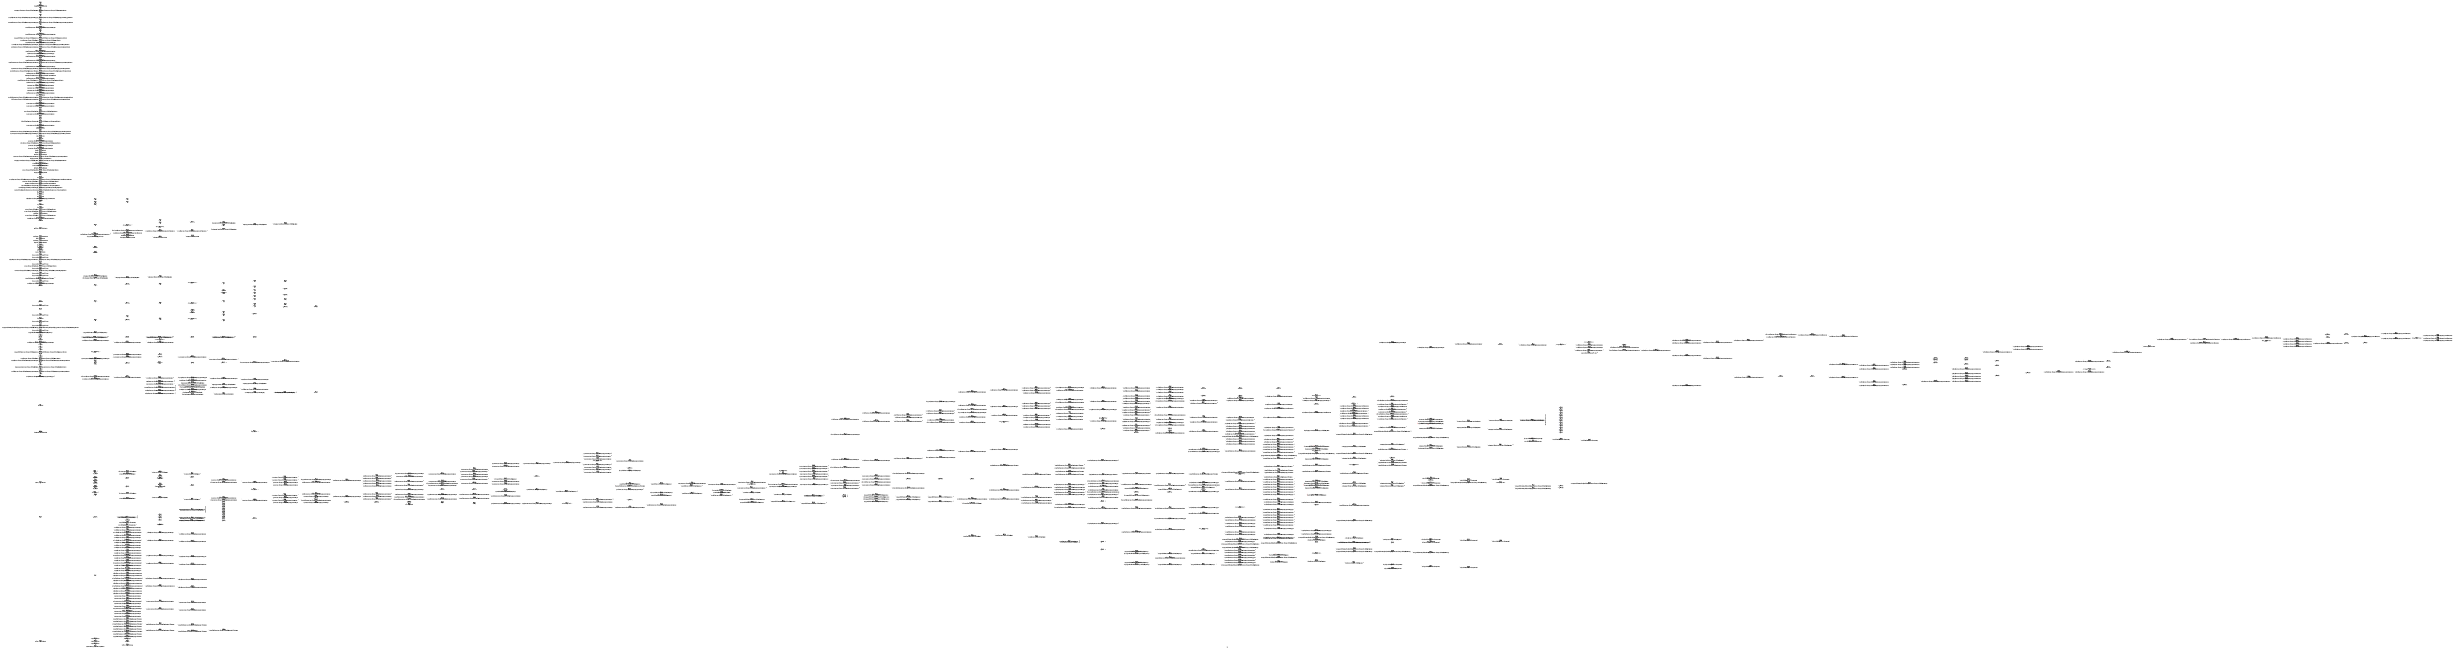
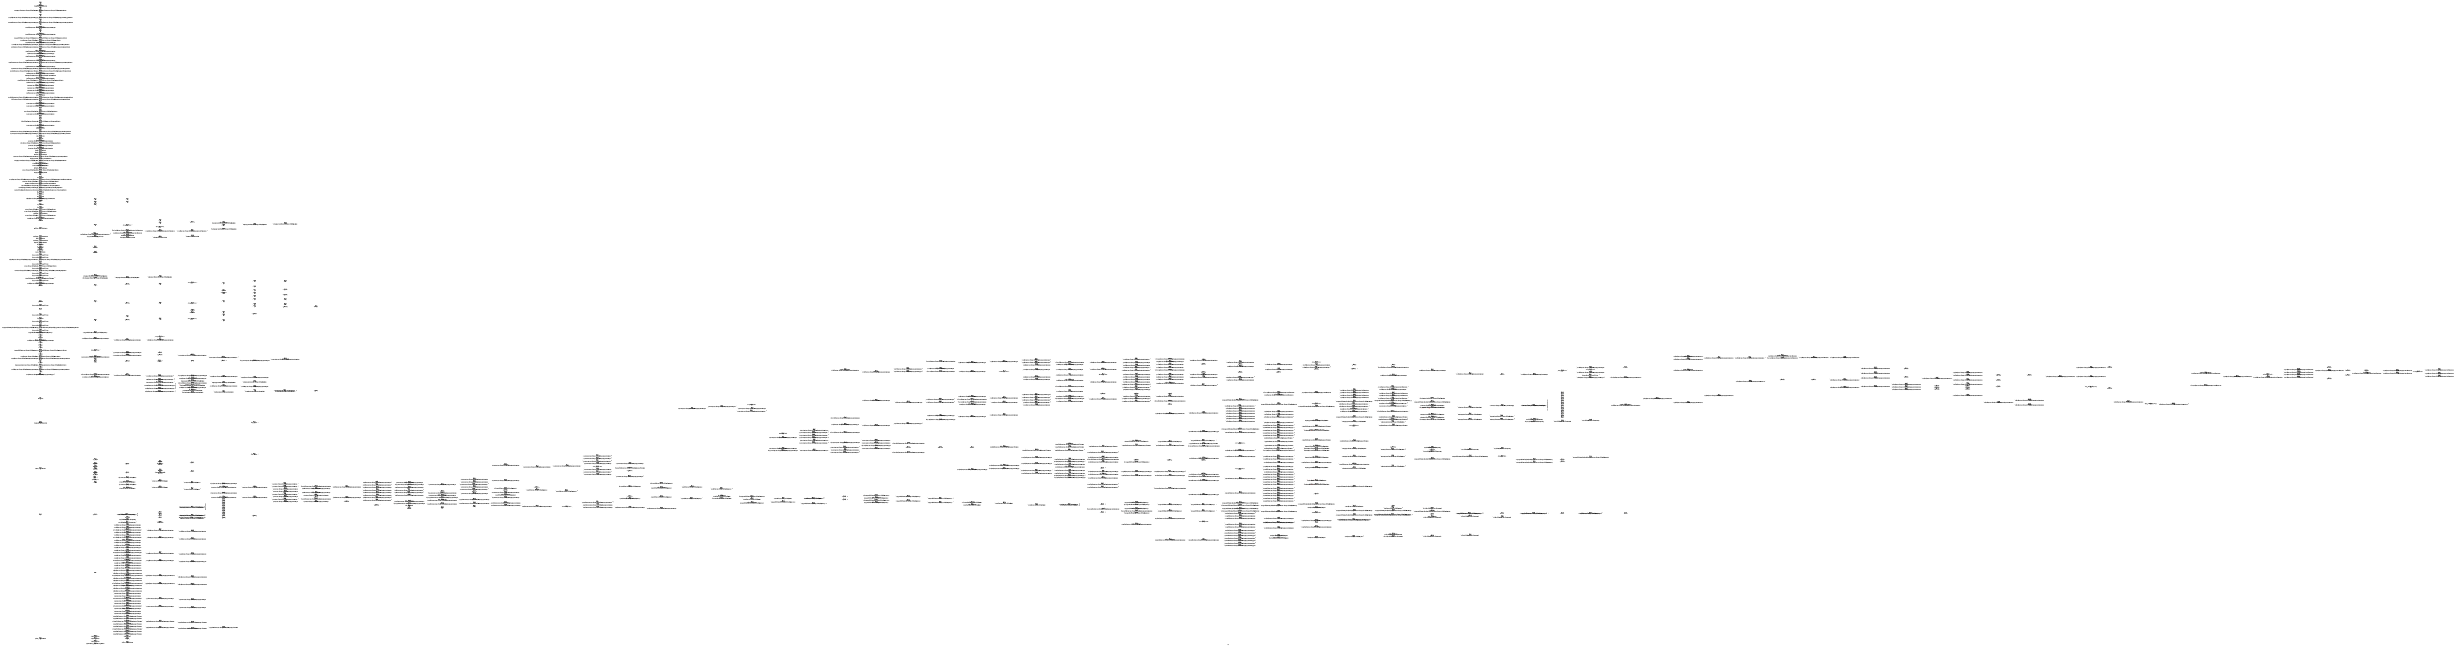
none -> (1393, 514)
